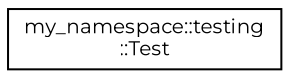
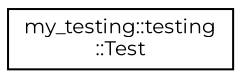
(145, 39) -> (121, 39)
